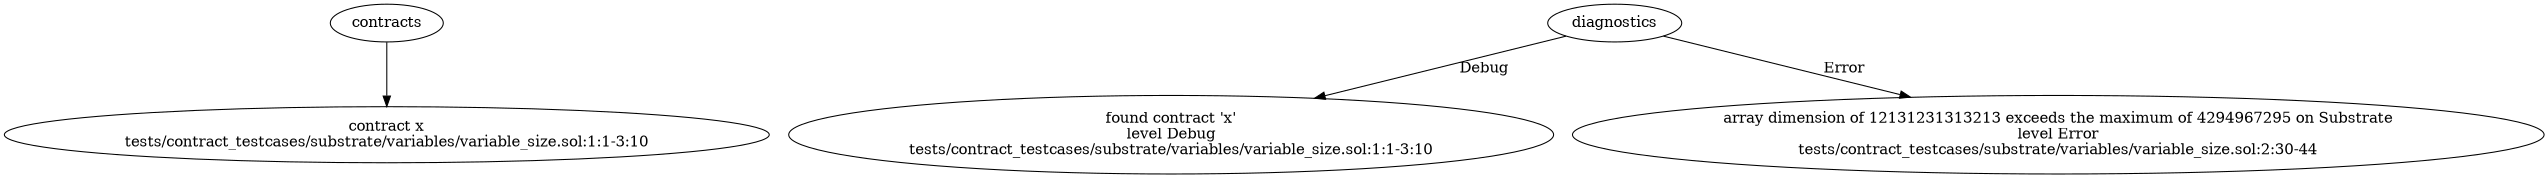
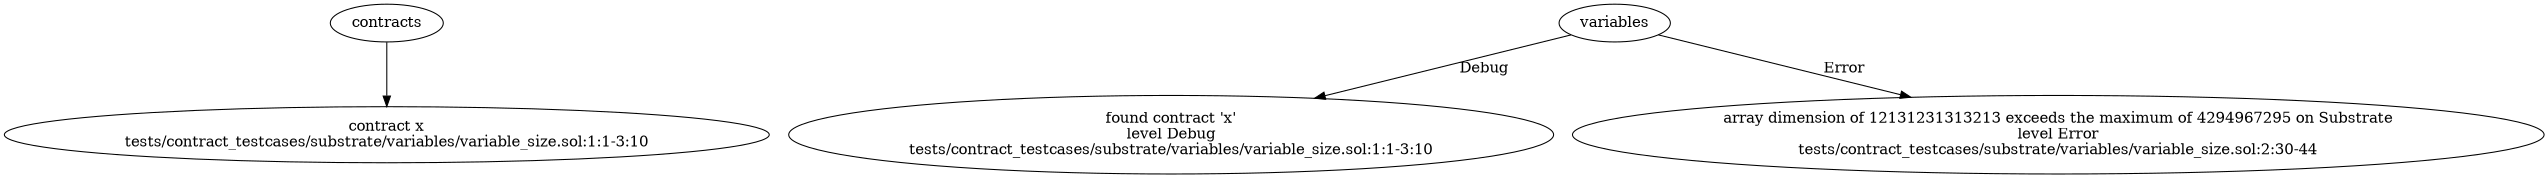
(1615, 23) -> (1615, 23)
